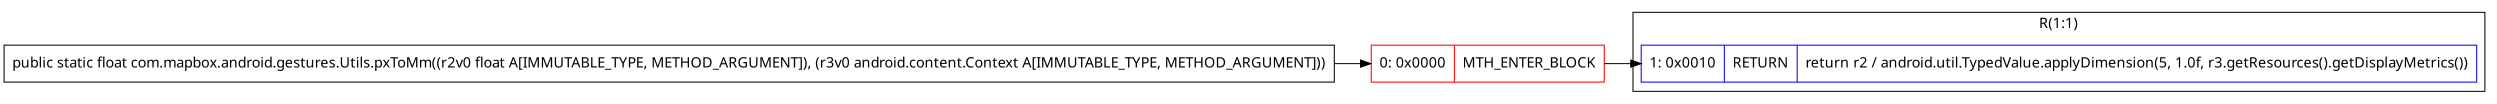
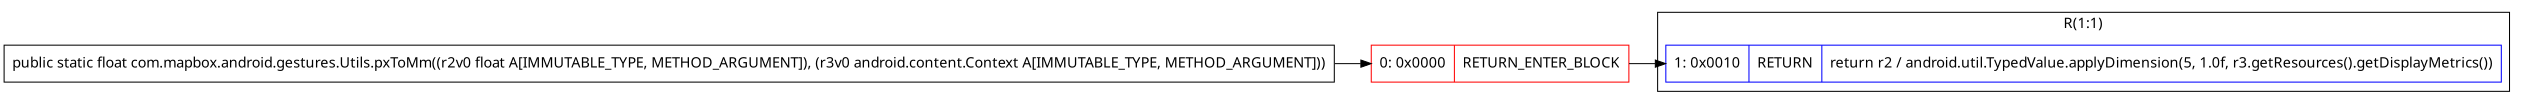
(1529, 63) -> (1542, 63)
